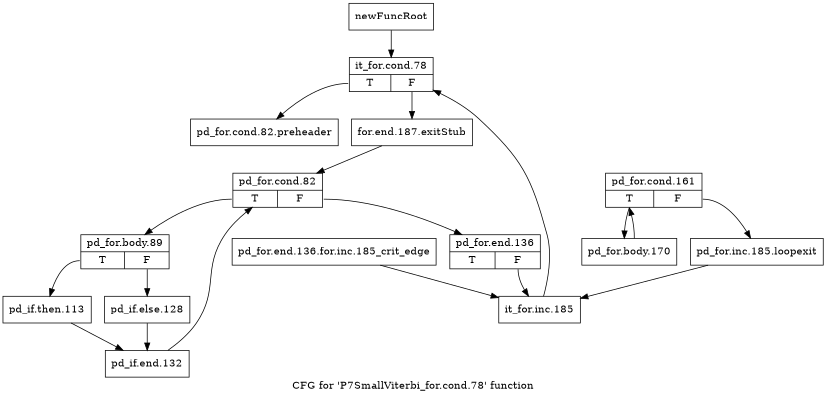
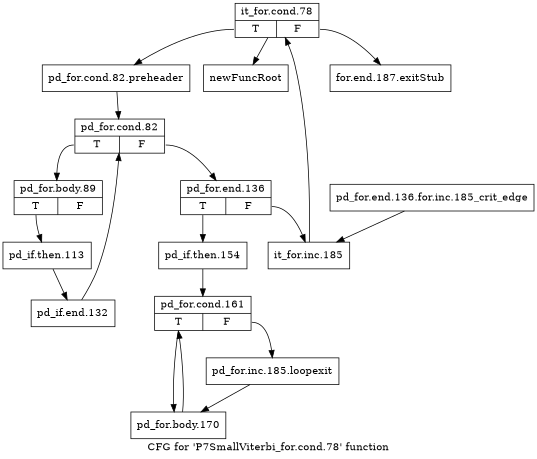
(391, 40) -> (262, 48)
(353, 158) -> (118, 102)
none -> (203, 256)
(648, 281) -> (229, 396)
(147, 310) -> none
